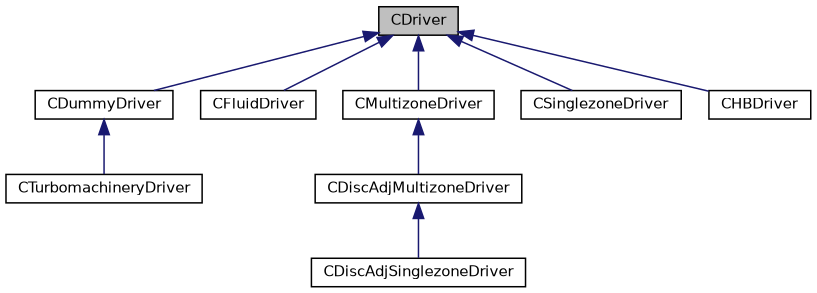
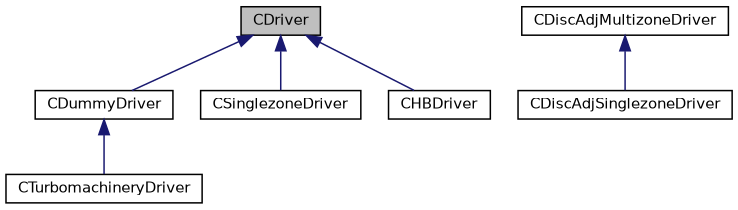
(258, 105) -> none
(418, 105) -> none
